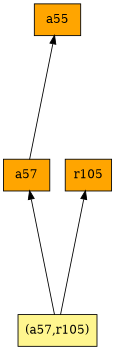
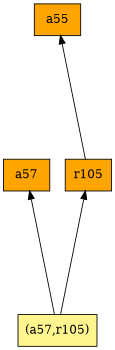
(41, 102) -> (74, 102)
